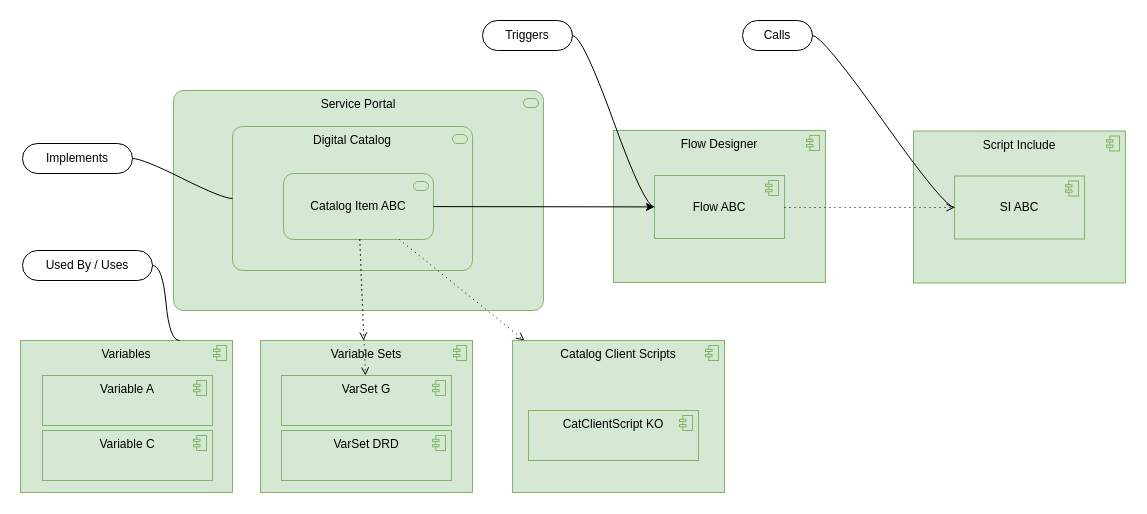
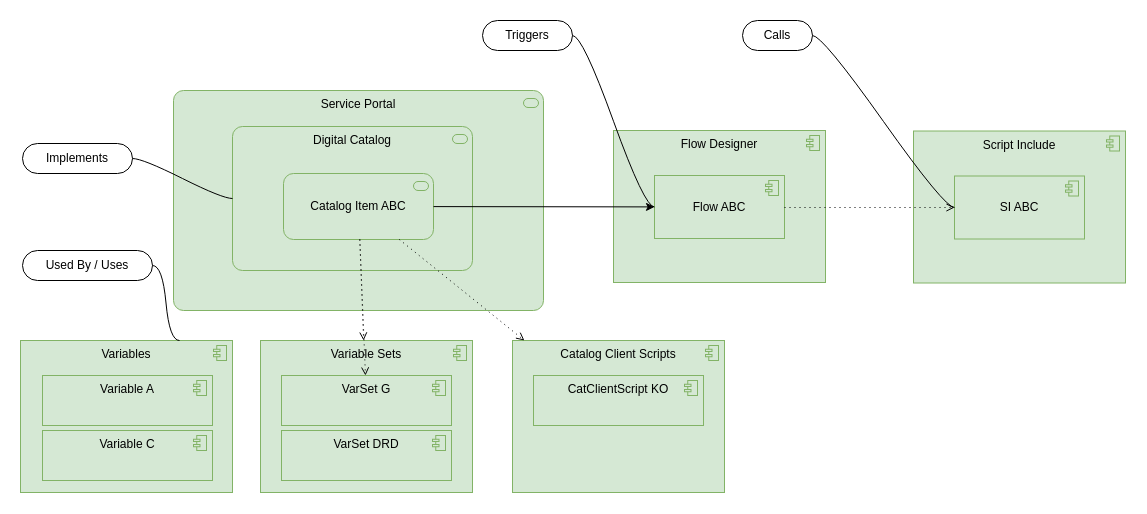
(614, 436) -> (619, 401)
